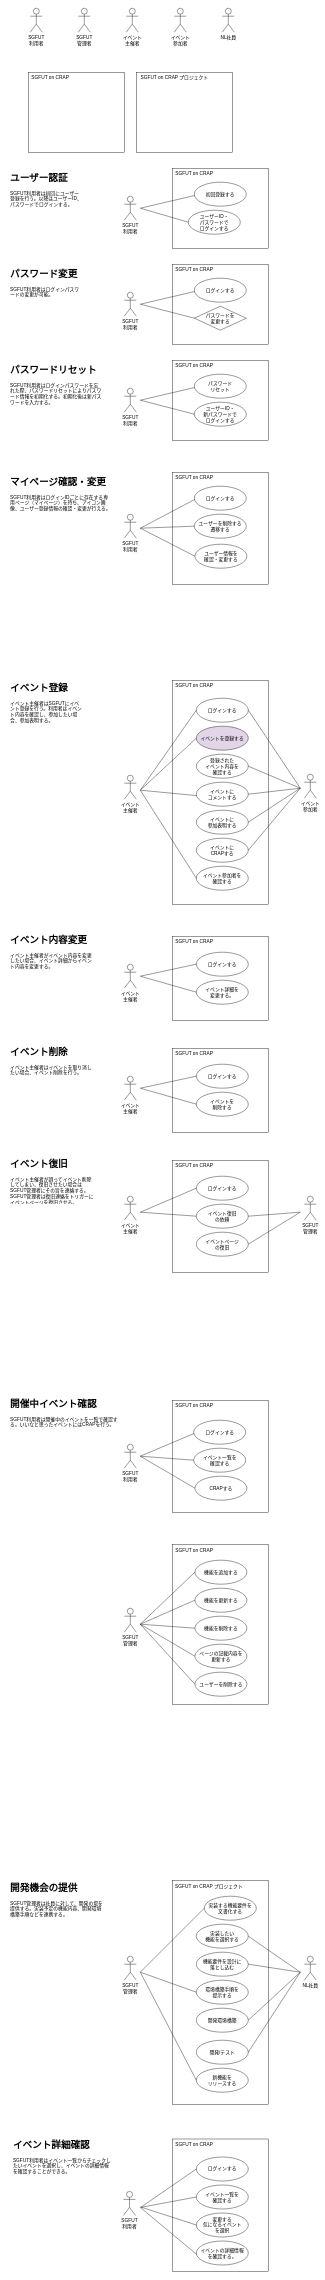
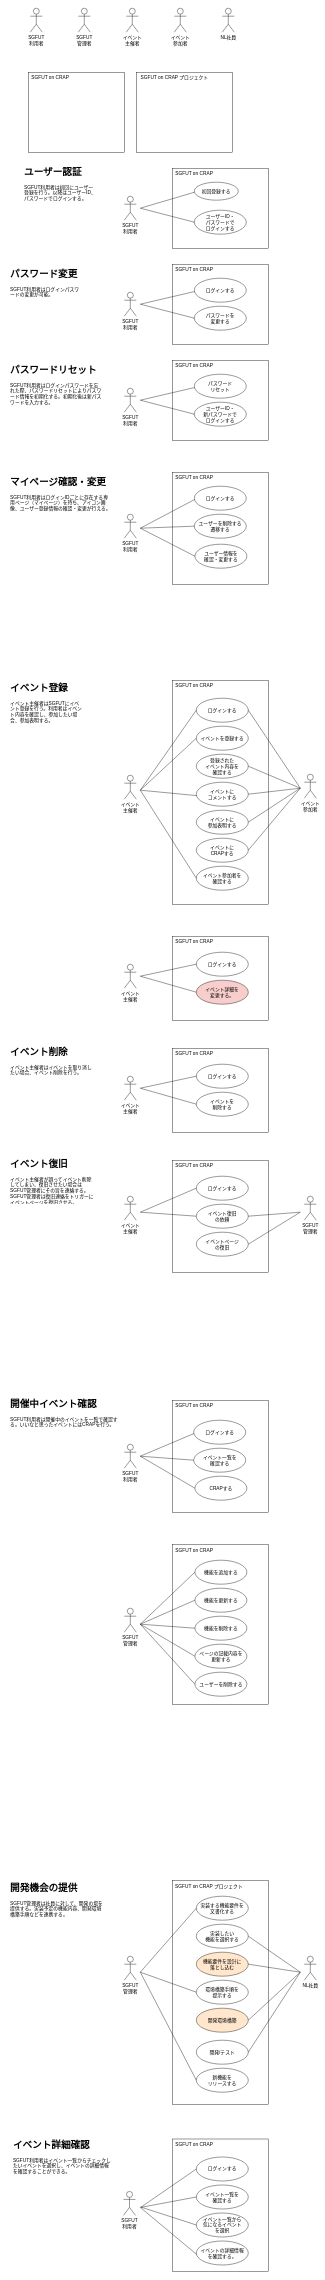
(46, 194) -> (60, 188)
(220, 194) -> (216, 191)
(214, 222) -> (220, 222)
(220, 318) -> (220, 318)
(222, 738) -> (222, 738)
(52, 956) -> none
(222, 992) -> (222, 992)
(230, 1908) -> (222, 1908)
(222, 1964) -> (222, 1964)
(222, 2020) -> (222, 2020)
(222, 2225) -> (222, 2225)
